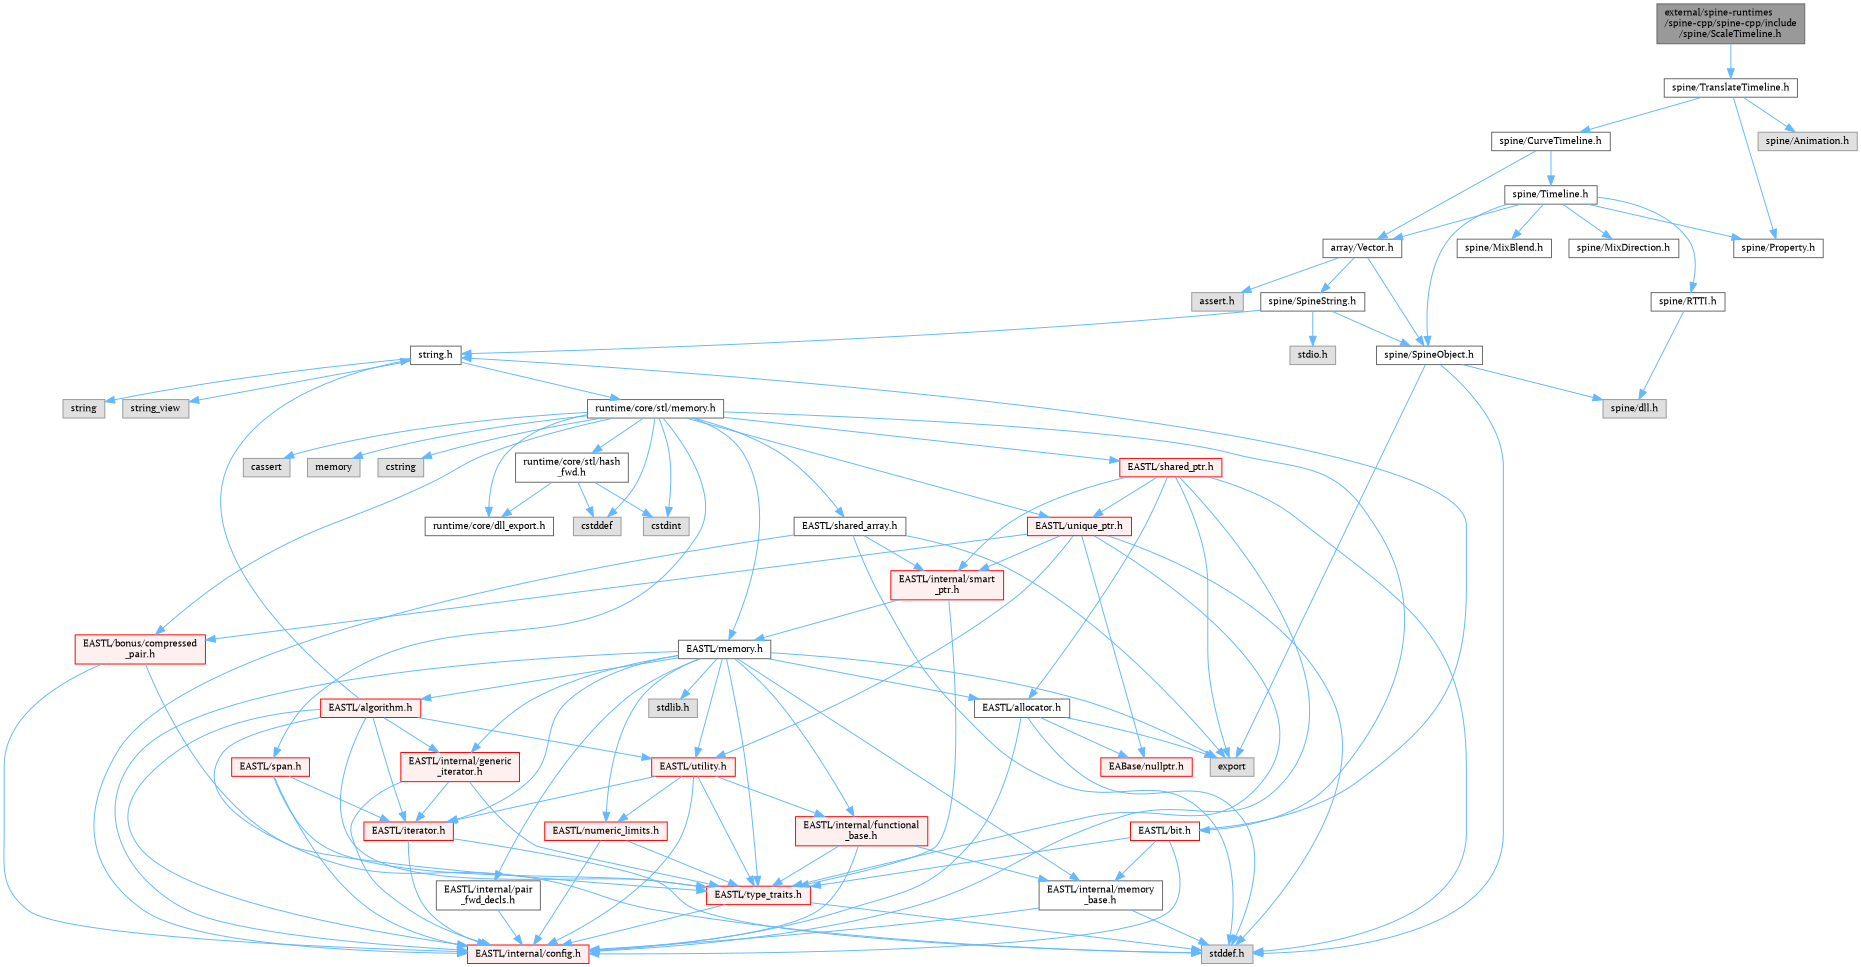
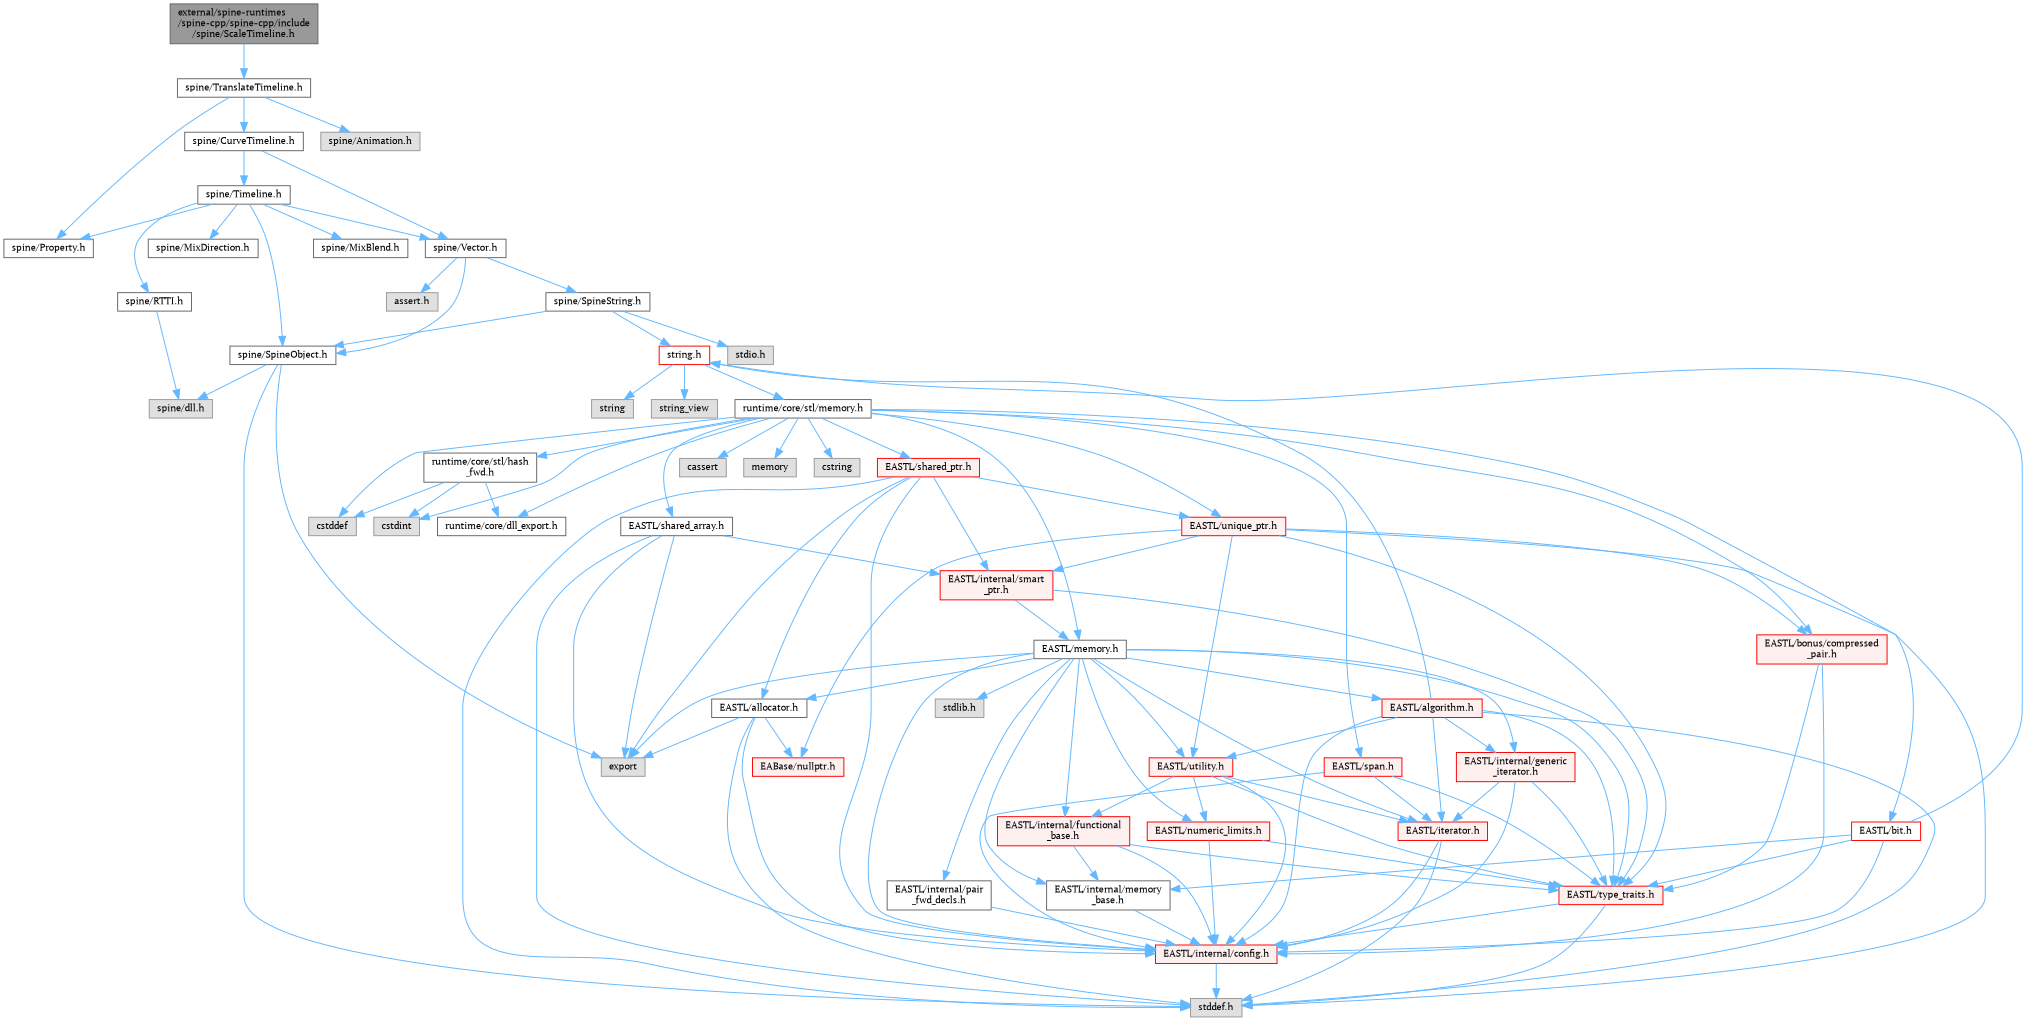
(1362, 248) -> (466, 248)
(436, 355) -> (684, 355)
(1165, 925) -> (1216, 976)
